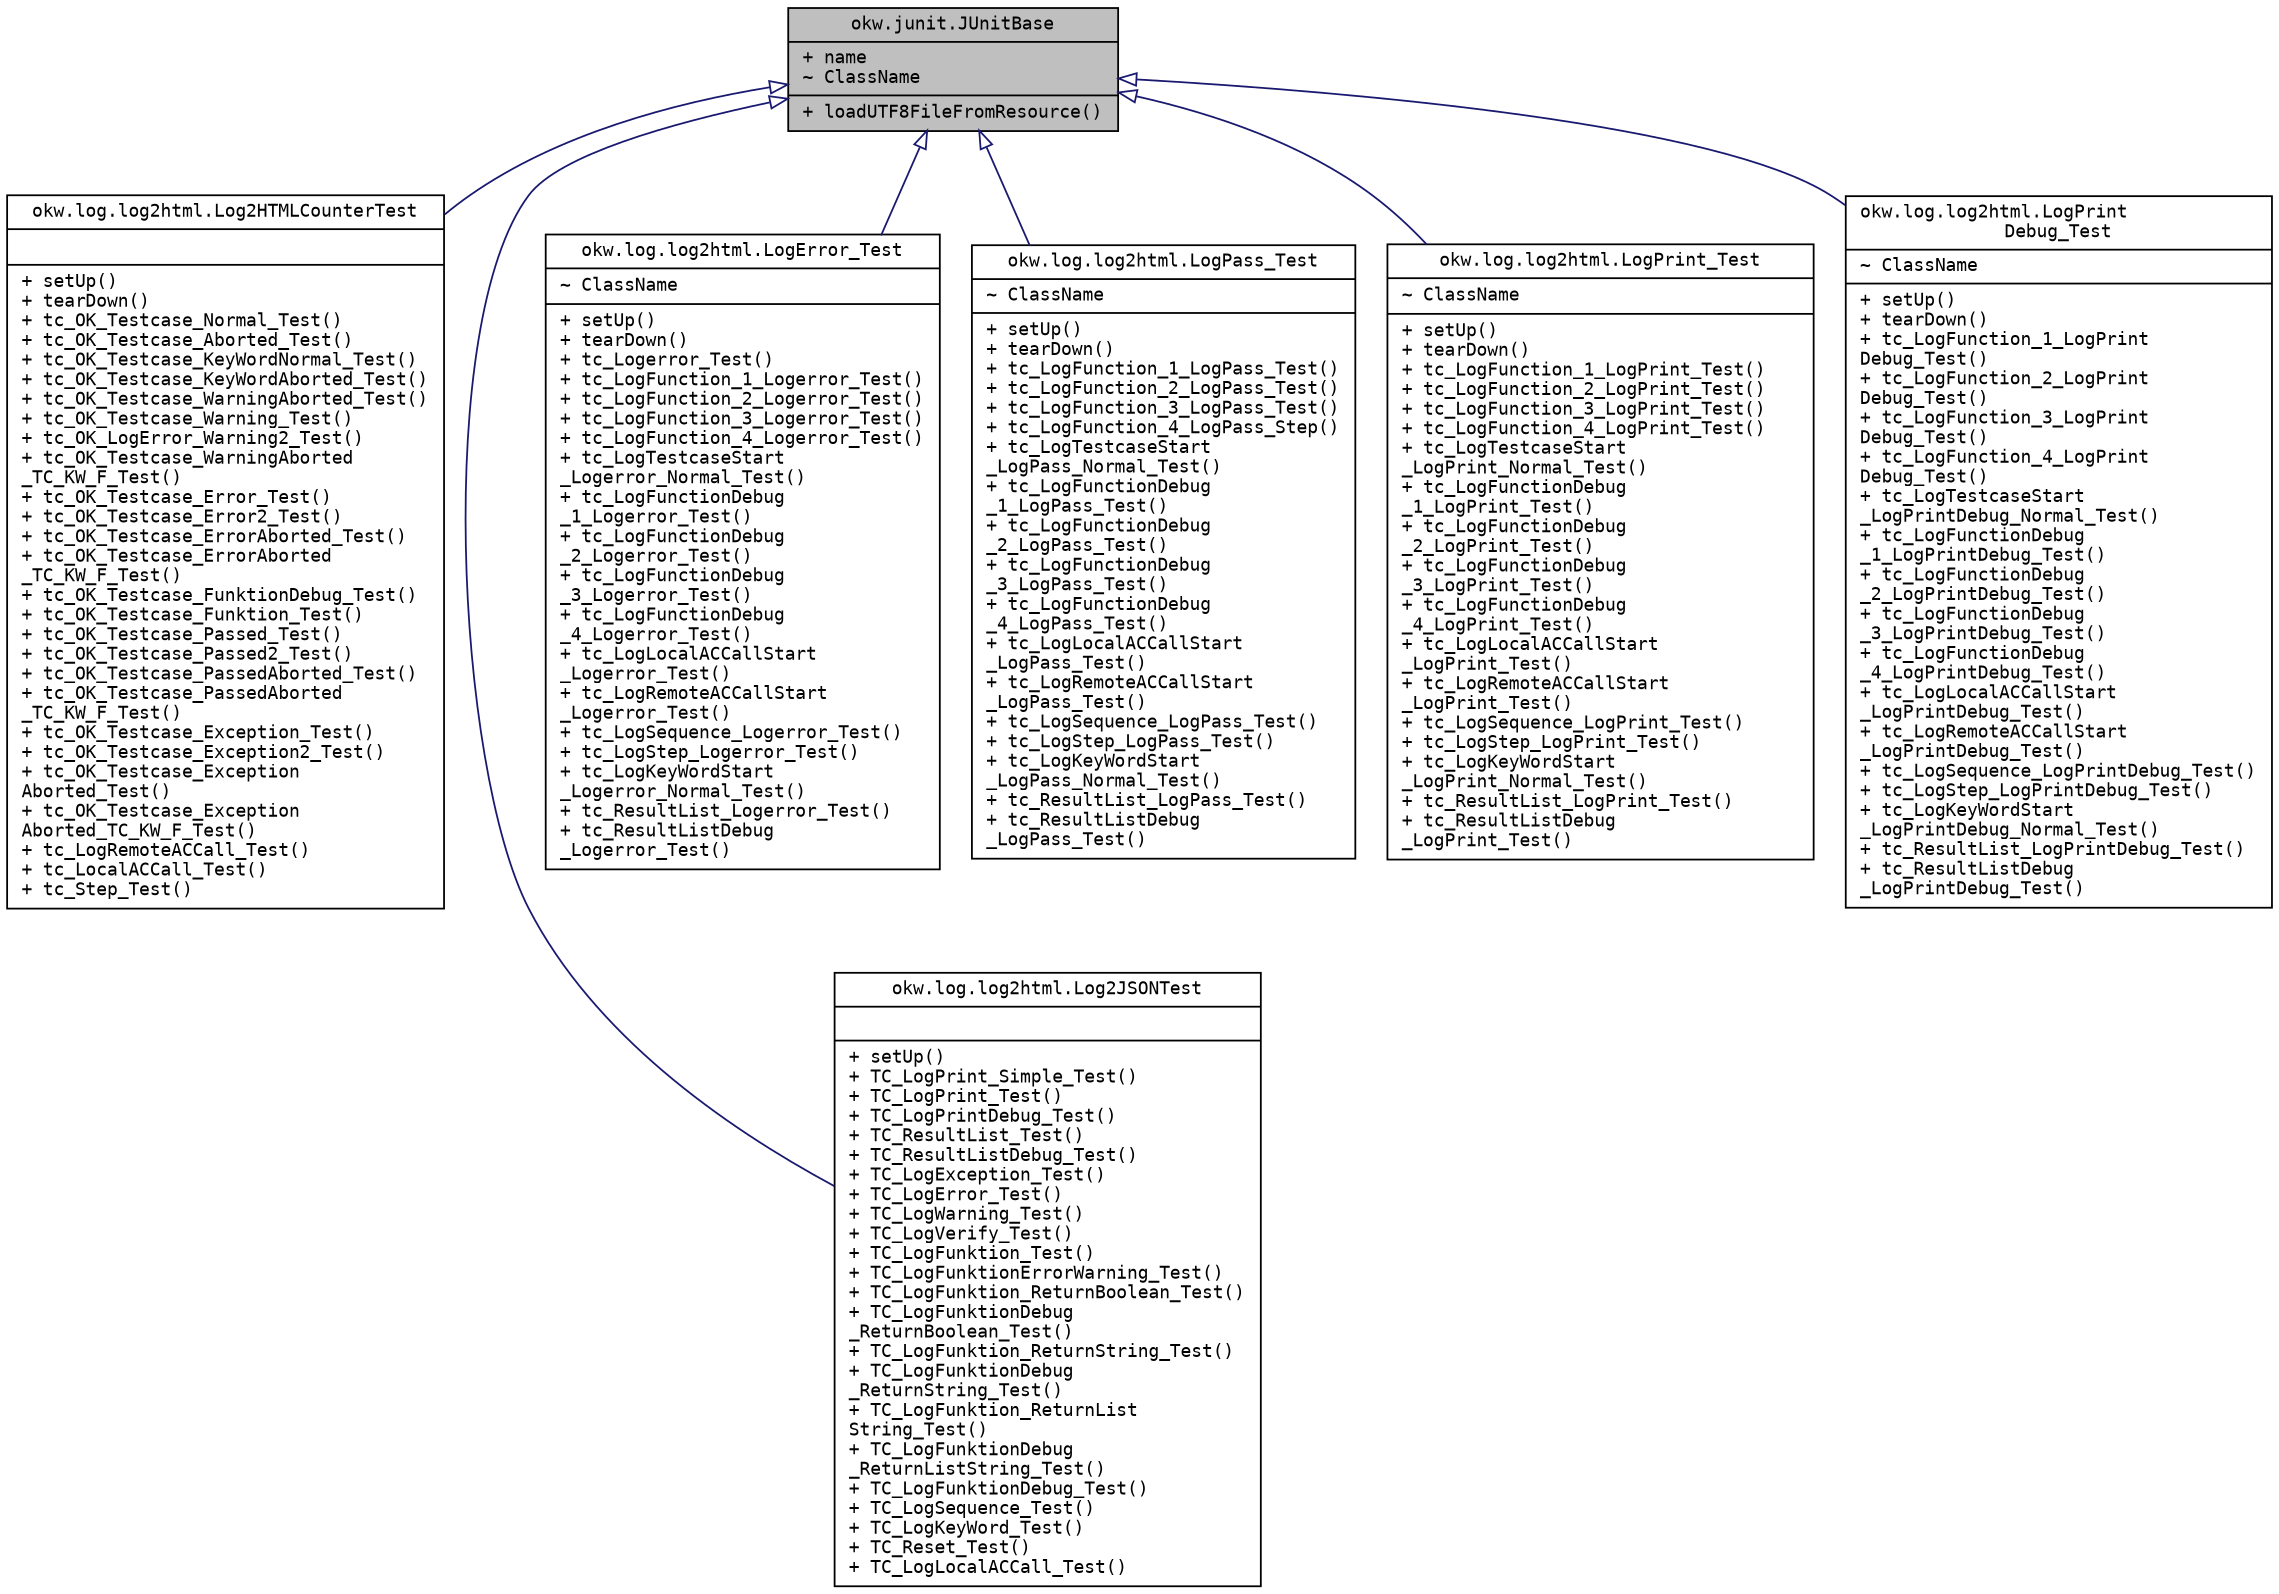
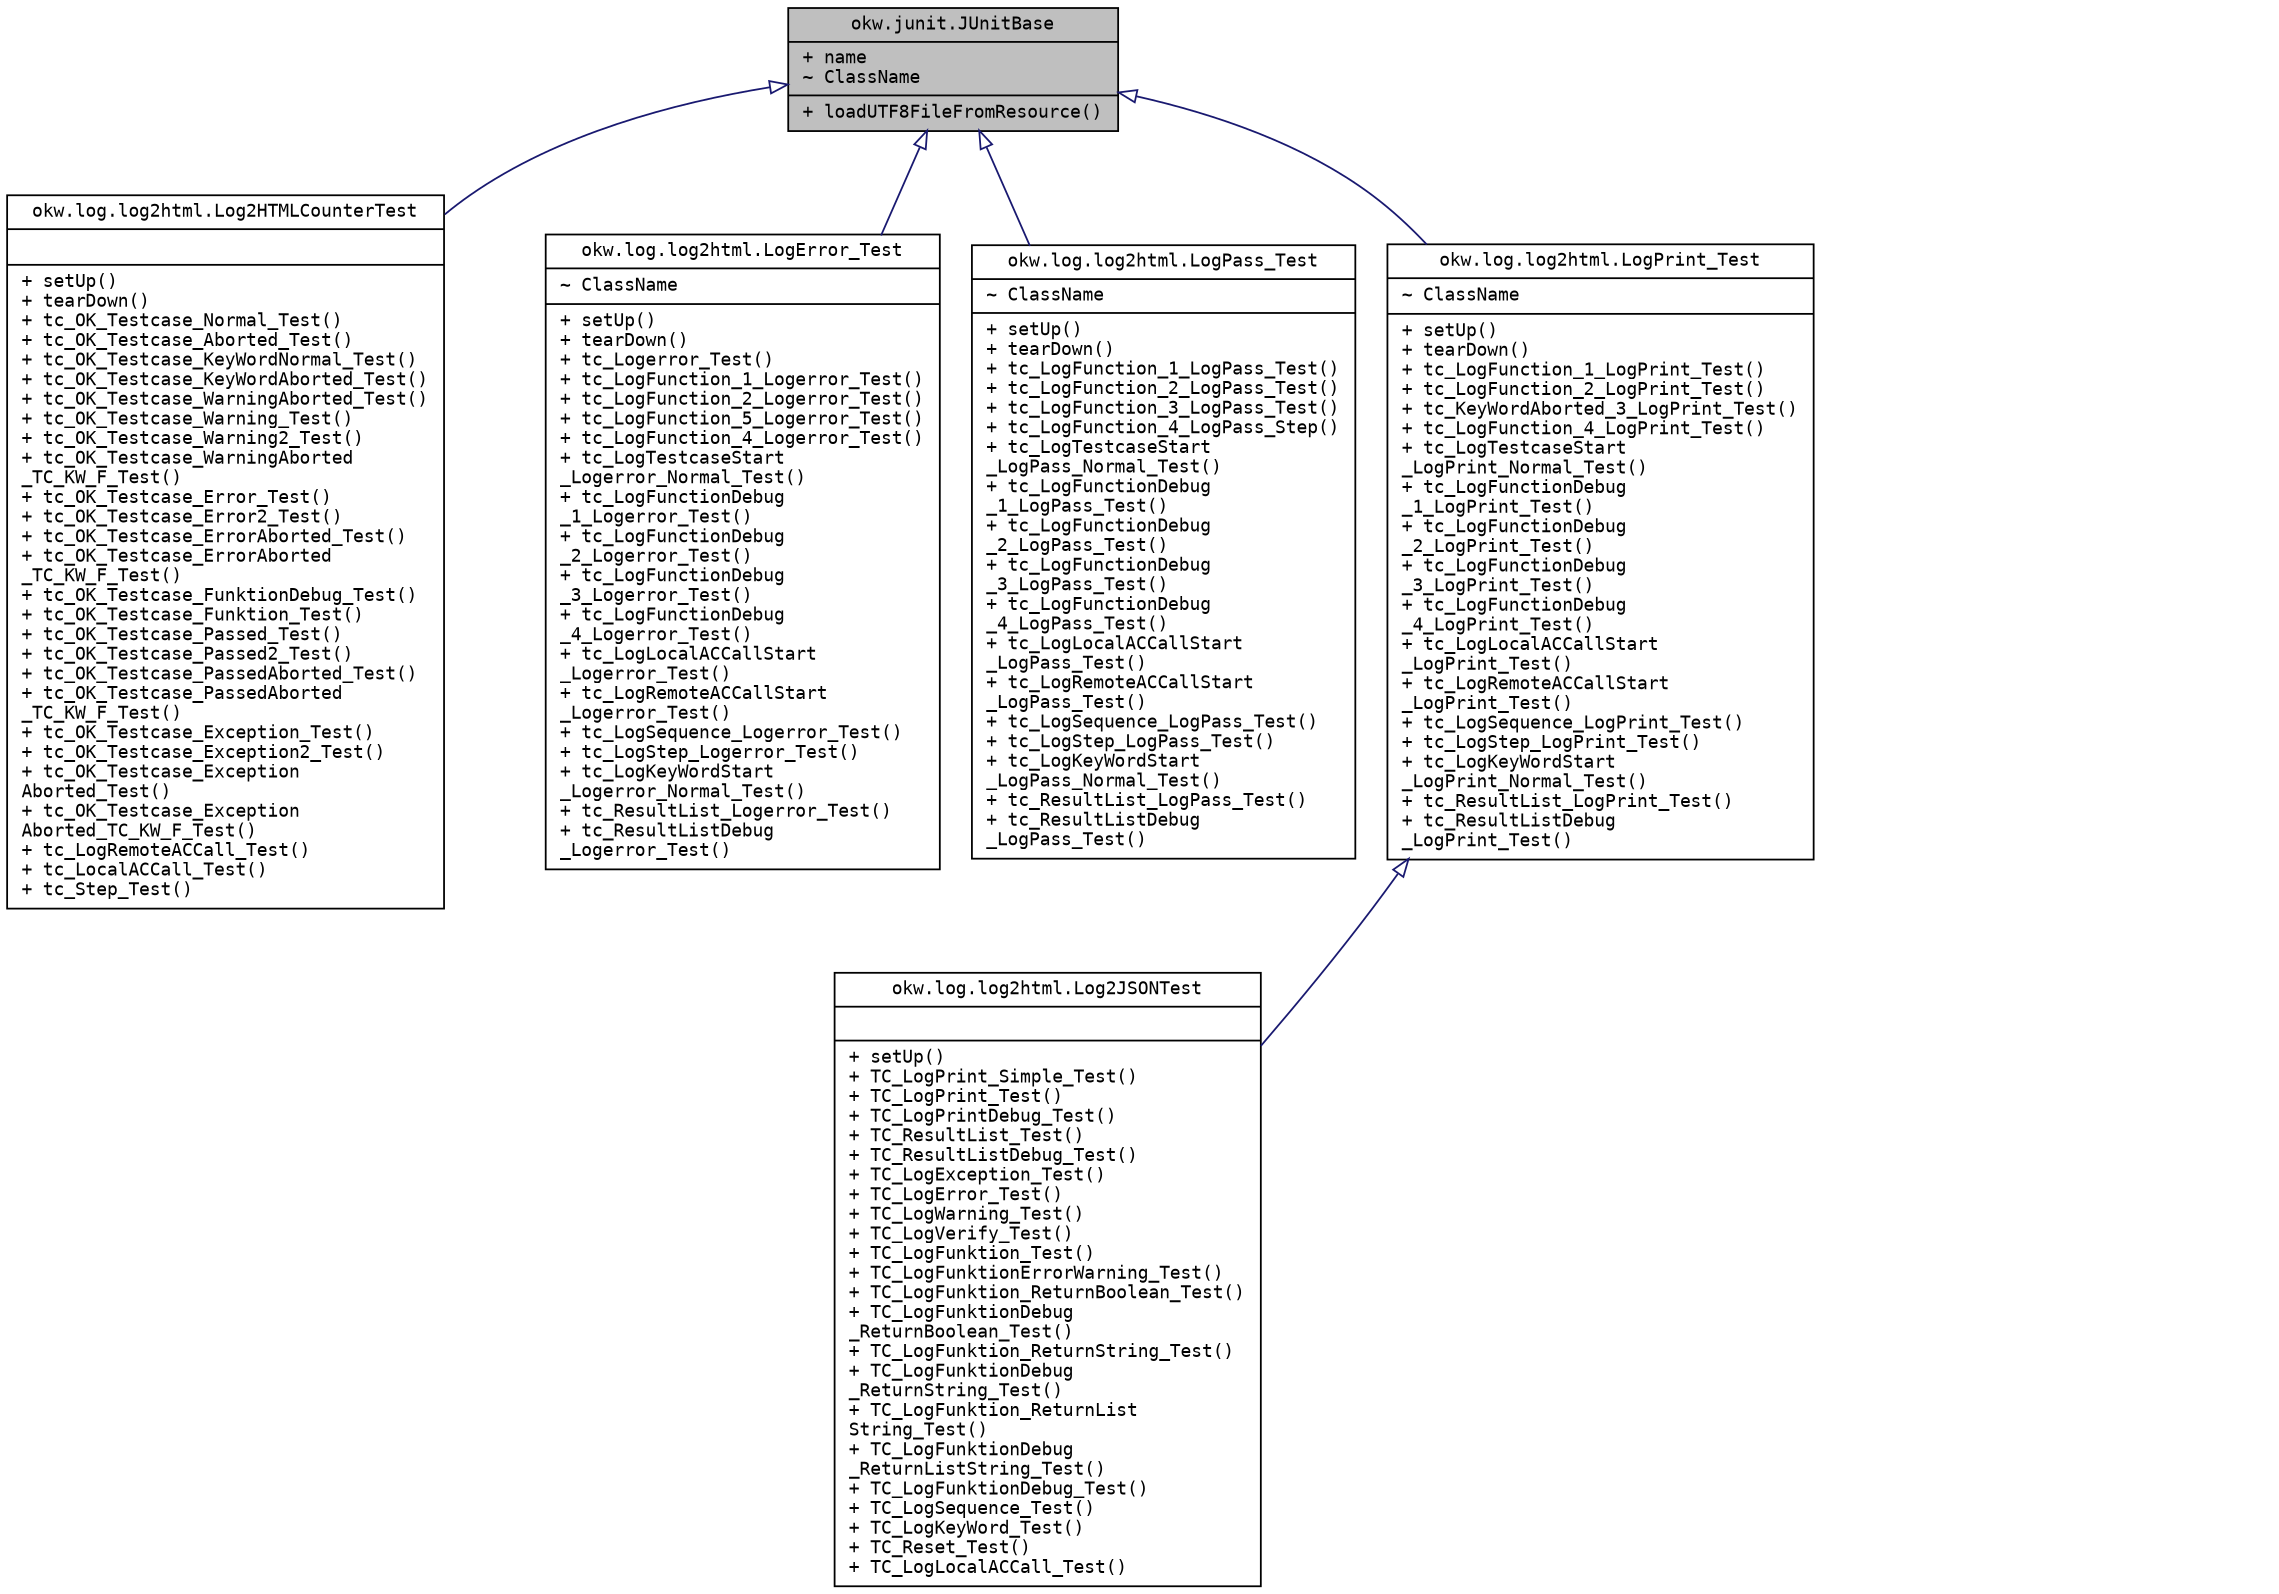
(1584, 409) -> (1601, 409)
(743, 419) -> (743, 419)
(193, 439) -> (193, 439)
(2059, 552) -> none
(470, 629) -> (1331, 961)
